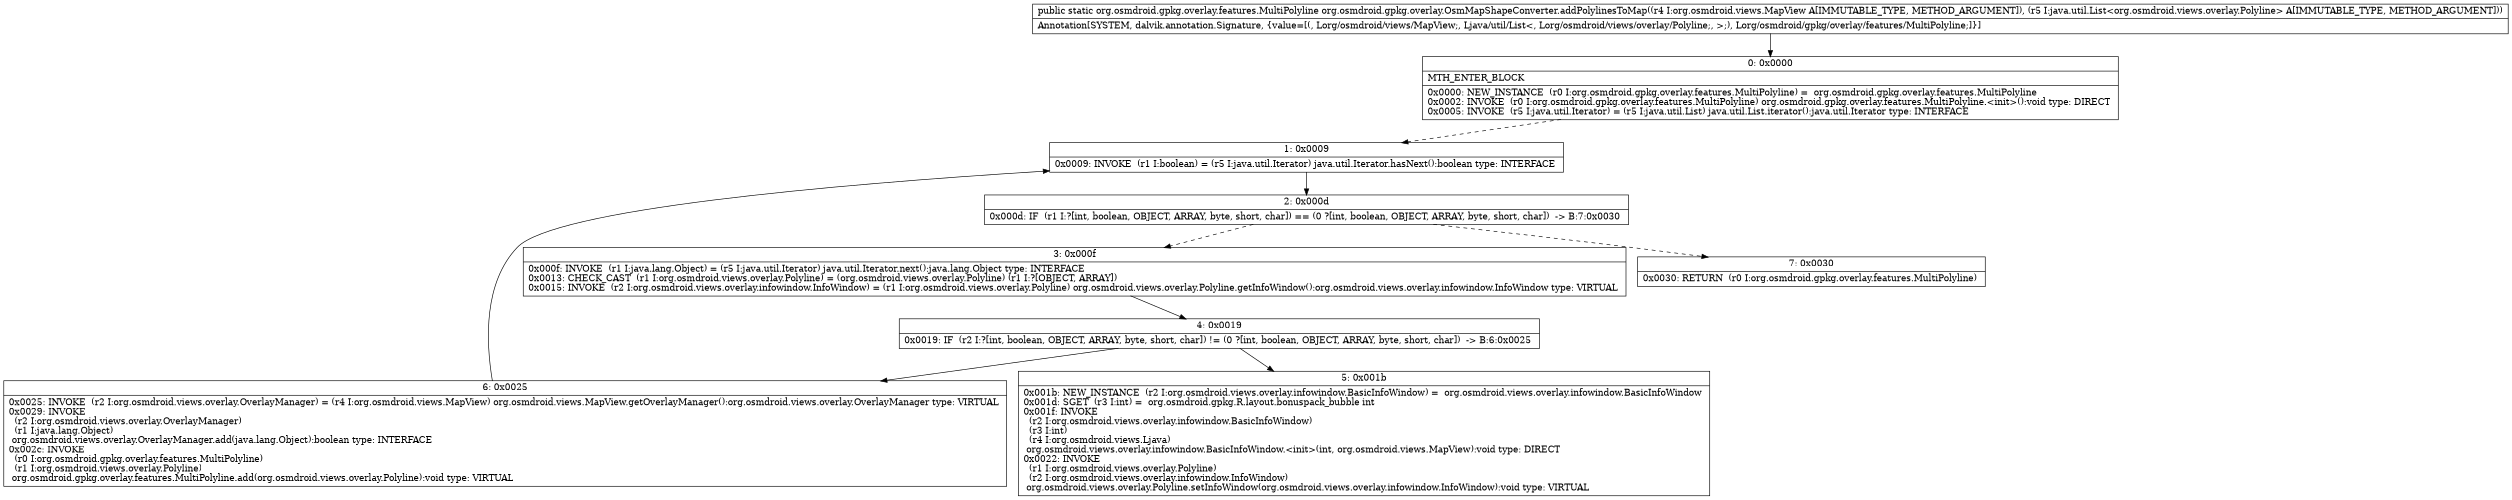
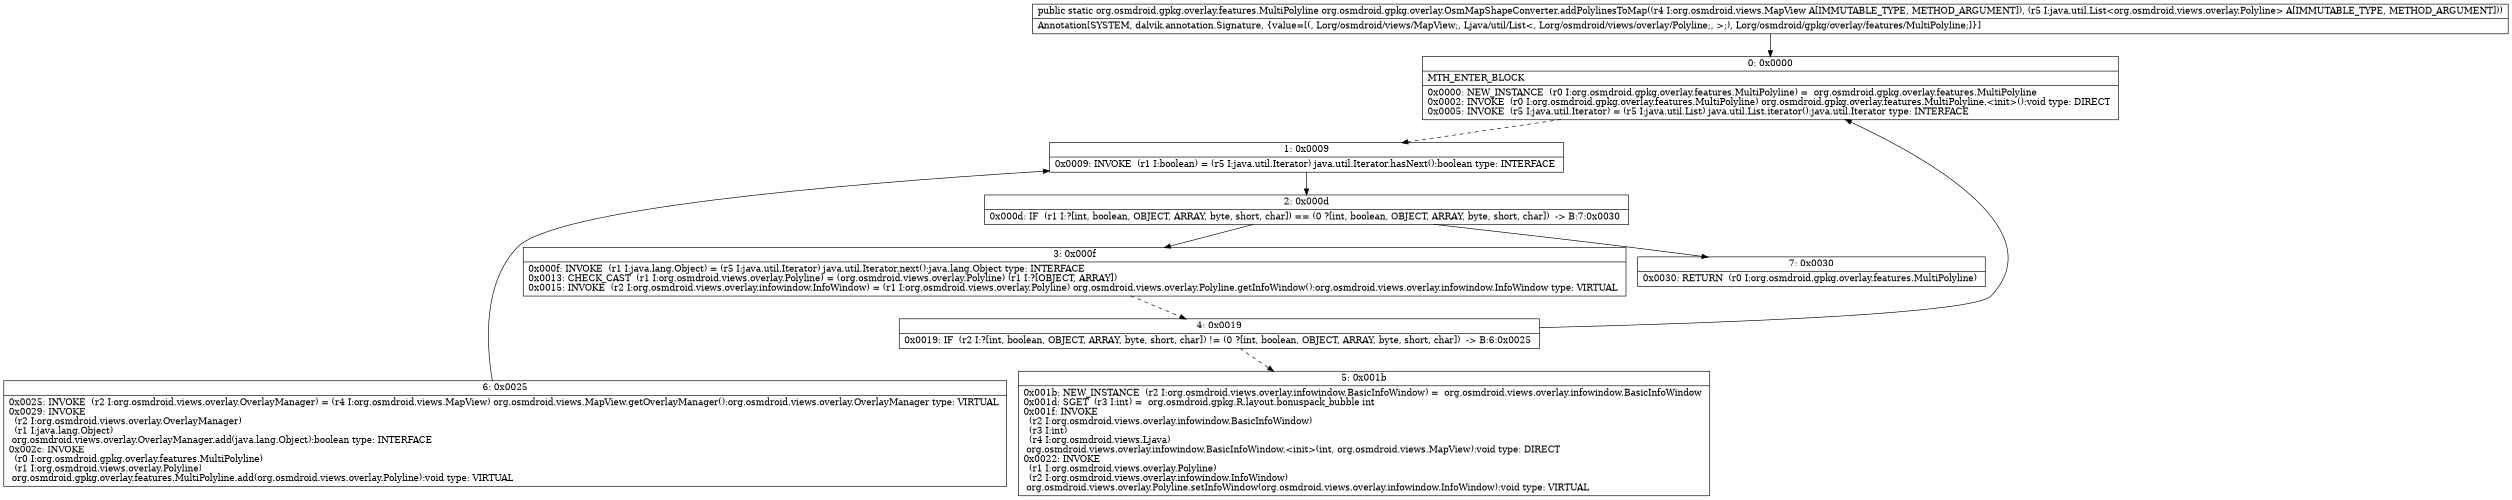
(1212, 235) -> (1212, 235)
(1568, 240) -> (1568, 240)
(1155, 306) -> (1155, 306)
(1254, 358) -> (1254, 358)
(1003, 364) -> (1895, 312)
